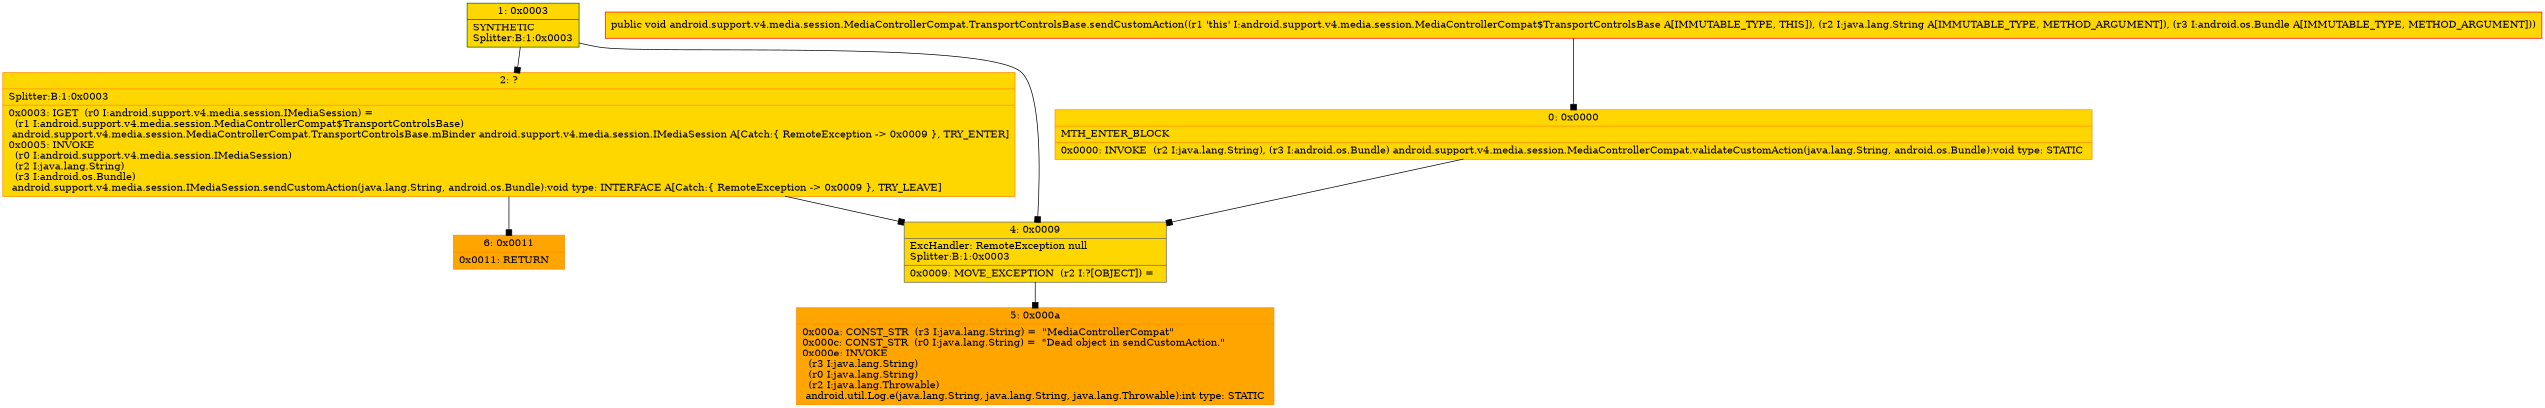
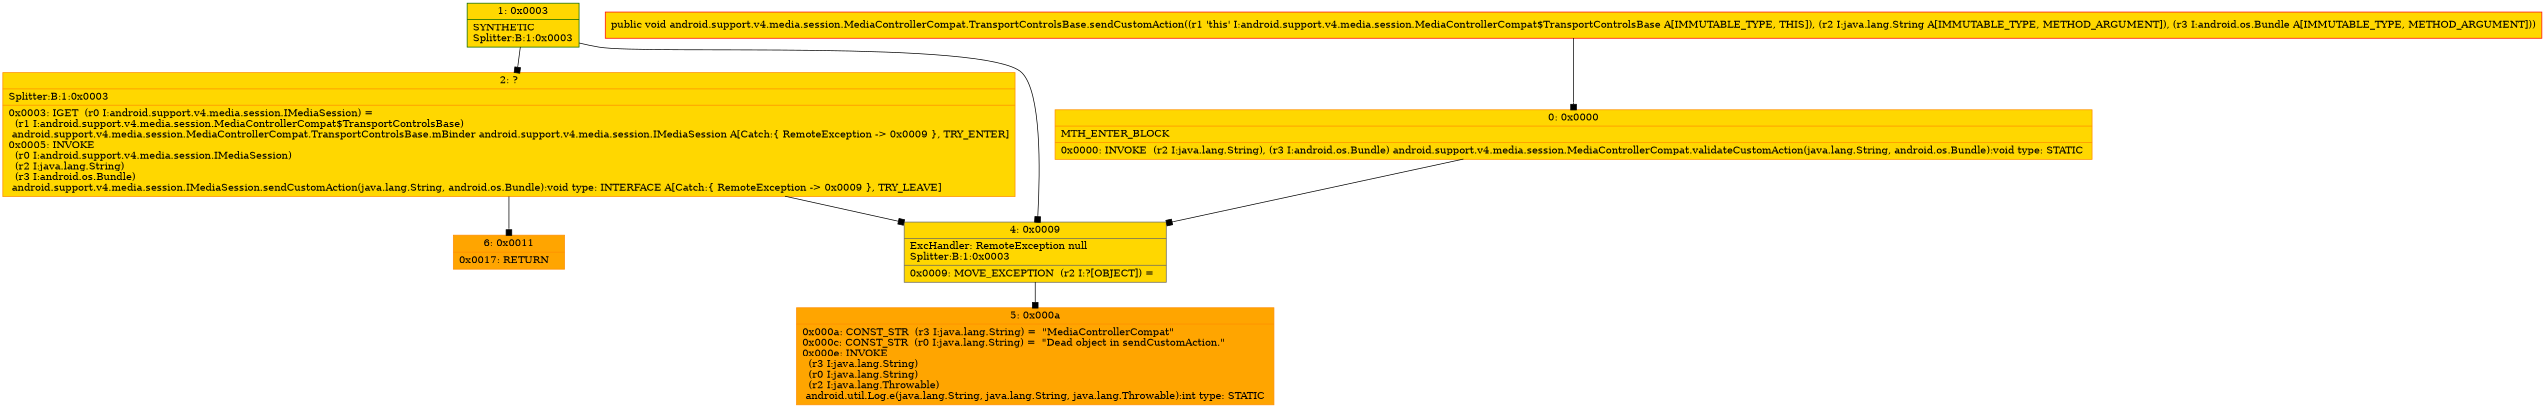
(509, 260) -> (509, 260)
